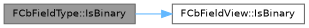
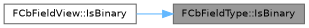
(148, 14) -> (149, 14)
